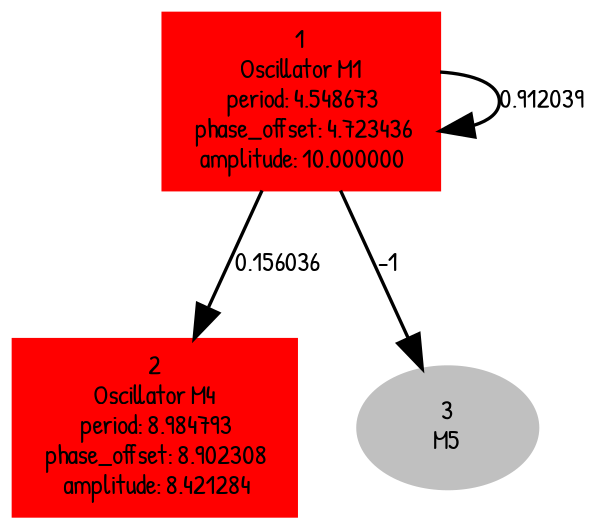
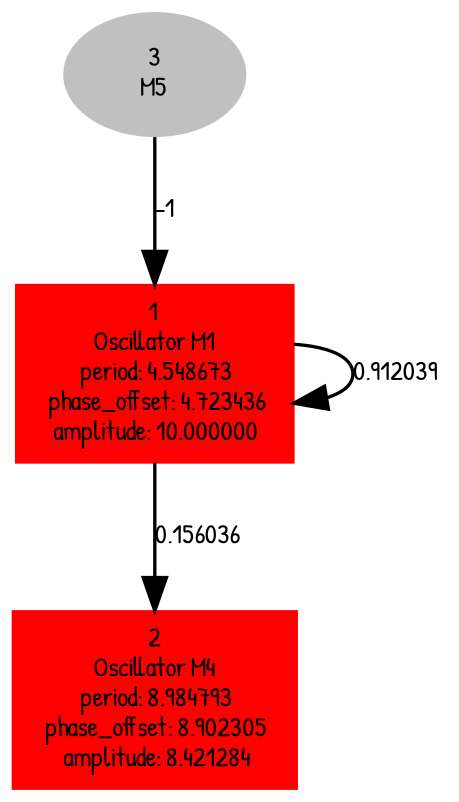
(374, 264) -> (155, 194)
(155, 456) -> (155, 728)
